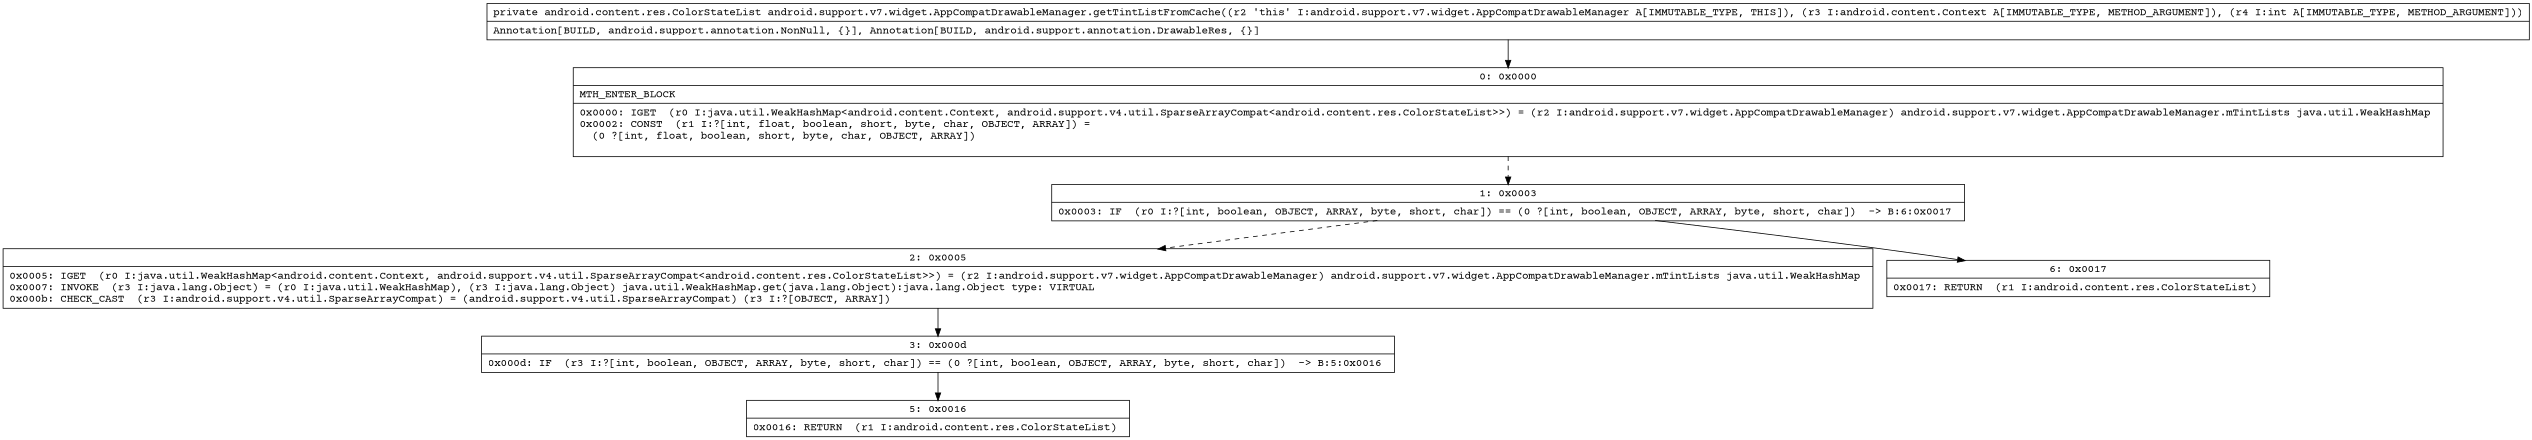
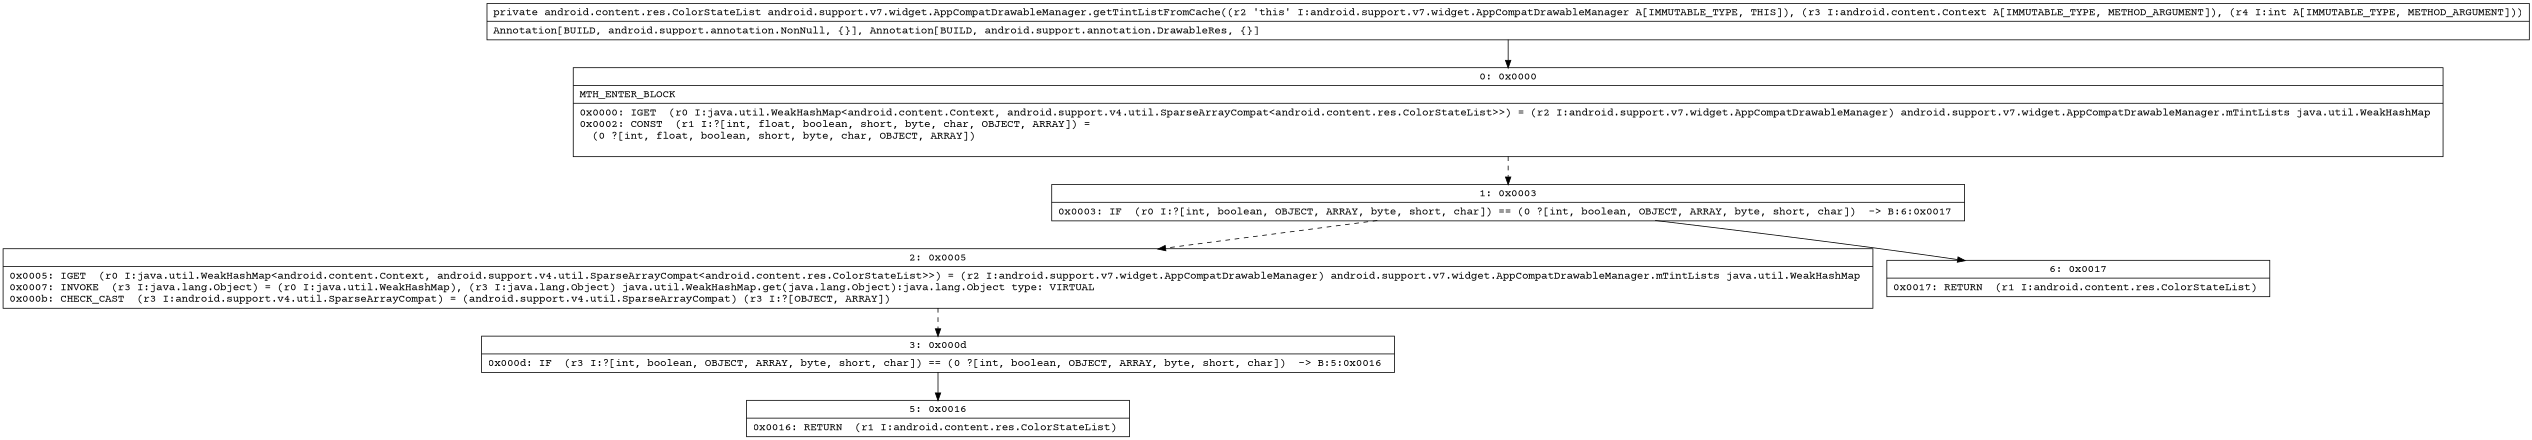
(938, 318) -> (938, 318)
